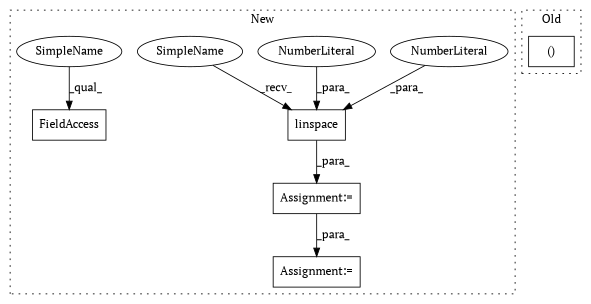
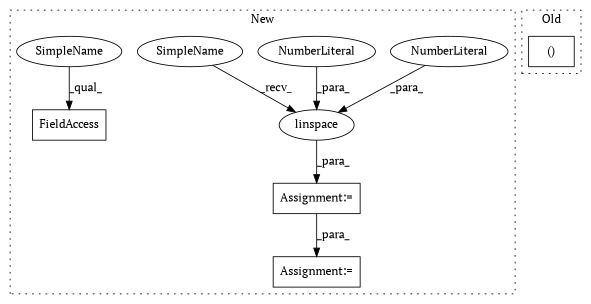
(317, 125) -> (317, 125)
